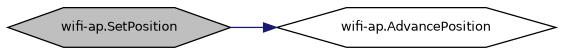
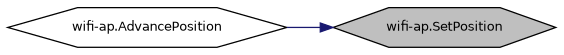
(247, 27) -> (304, 27)
